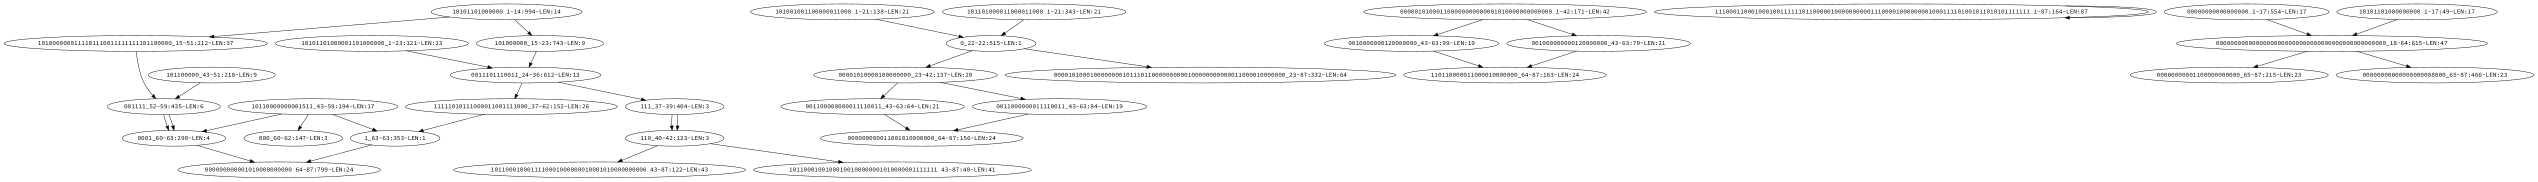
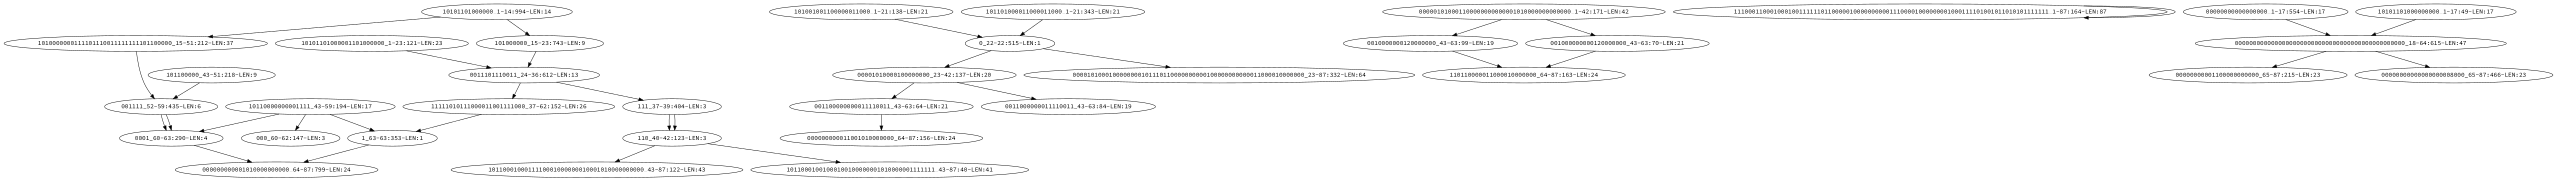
(313, 107) -> (310, 107)
(993, 122) -> none
